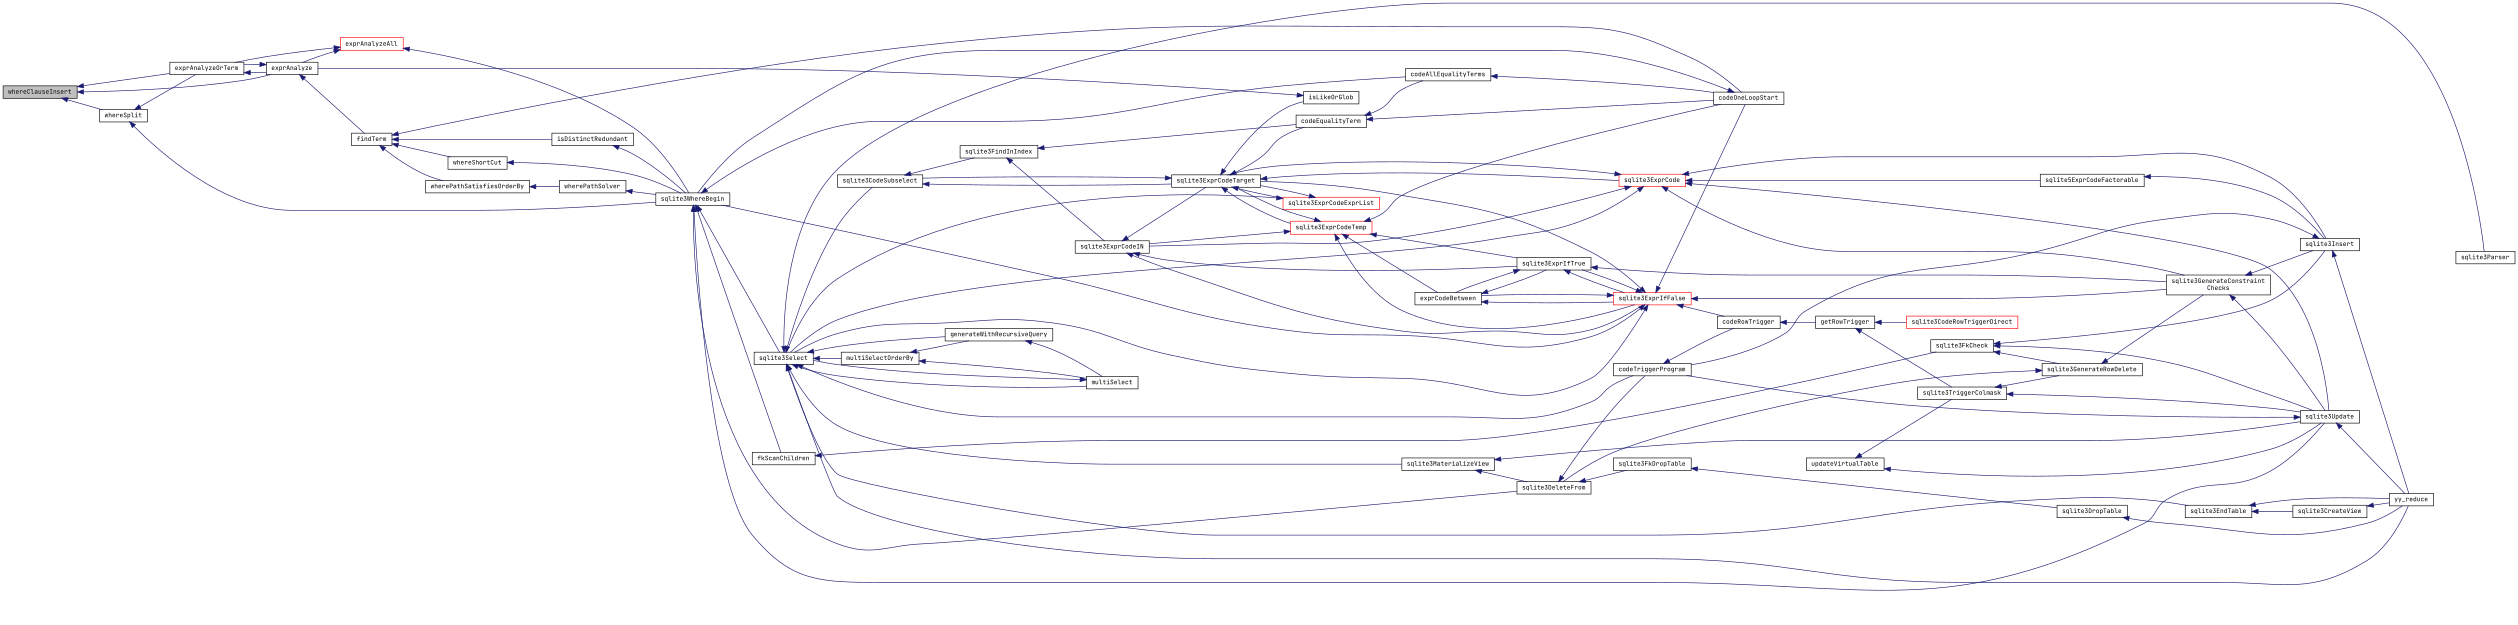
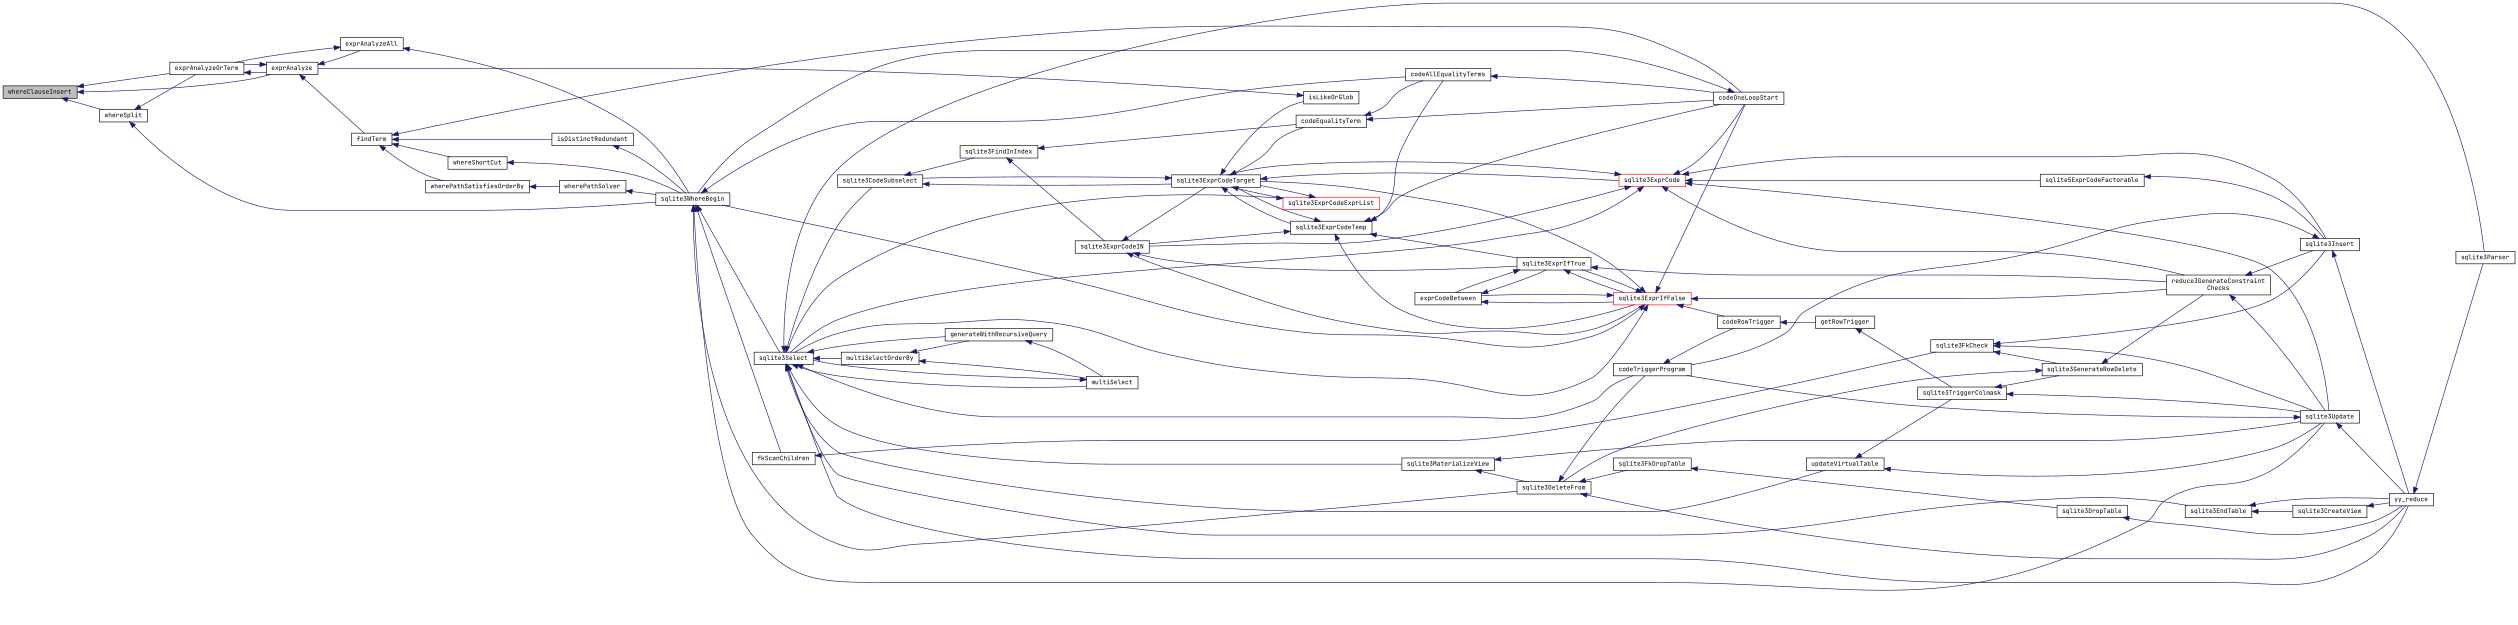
(372, 44) -> (372, 44)
(318, 57) -> (342, 57)
none -> (1716, 142)
(1331, 228) -> (1331, 228)
(1393, 265) -> (1402, 147)
(2219, 285) -> (2219, 285)
(1962, 322) -> none
none -> (2449, 376)
none -> (1256, 510)
none -> (2001, 556)
